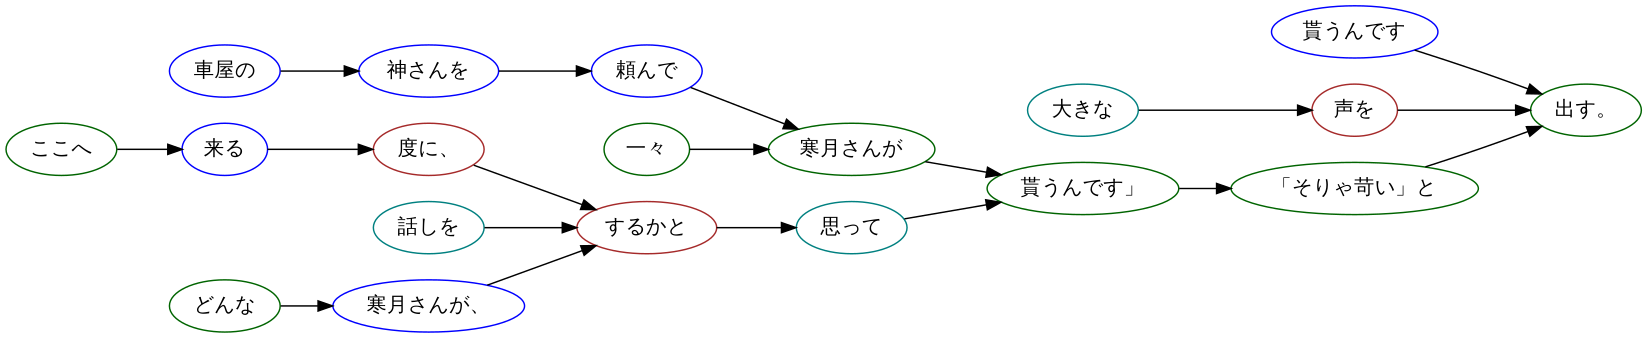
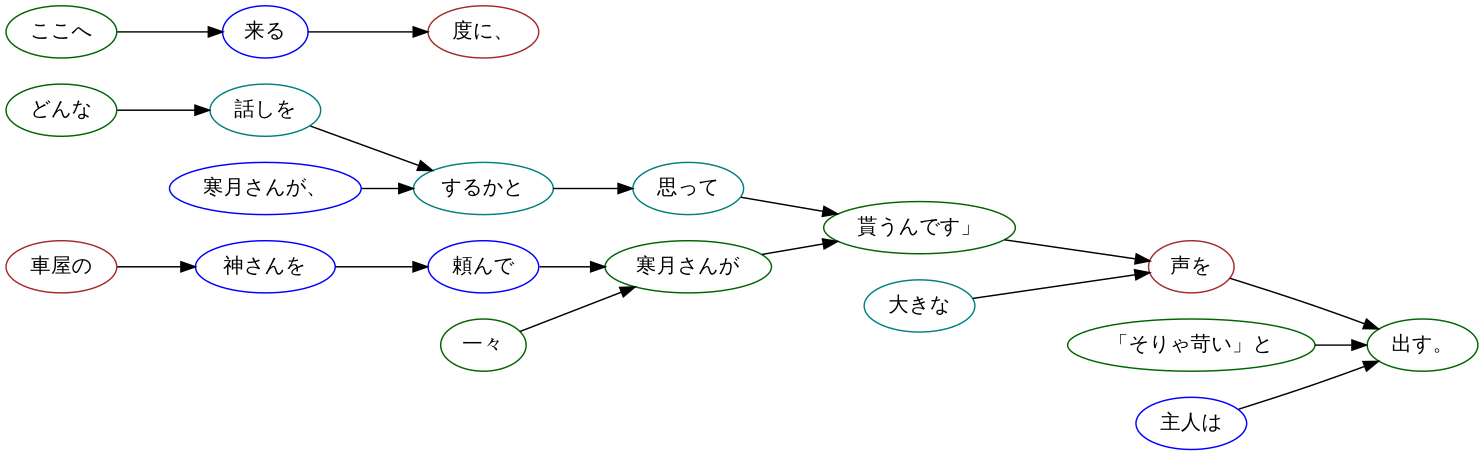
(1355, 32) -> (1191, 423)
(225, 71) -> (61, 267)
(528, 185) -> none
(1198, 189) -> (1070, 249)
(647, 228) -> (483, 189)
(299, 306) -> (156, 110)
